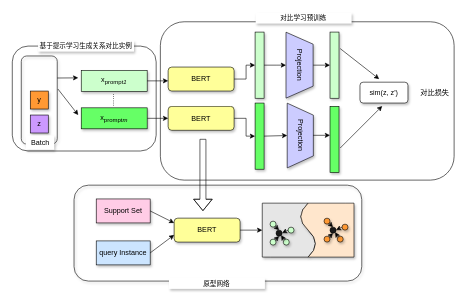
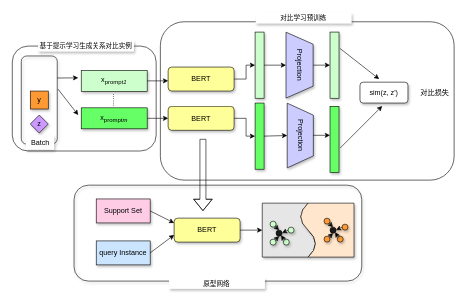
(39, 124) -> (39, 124)
